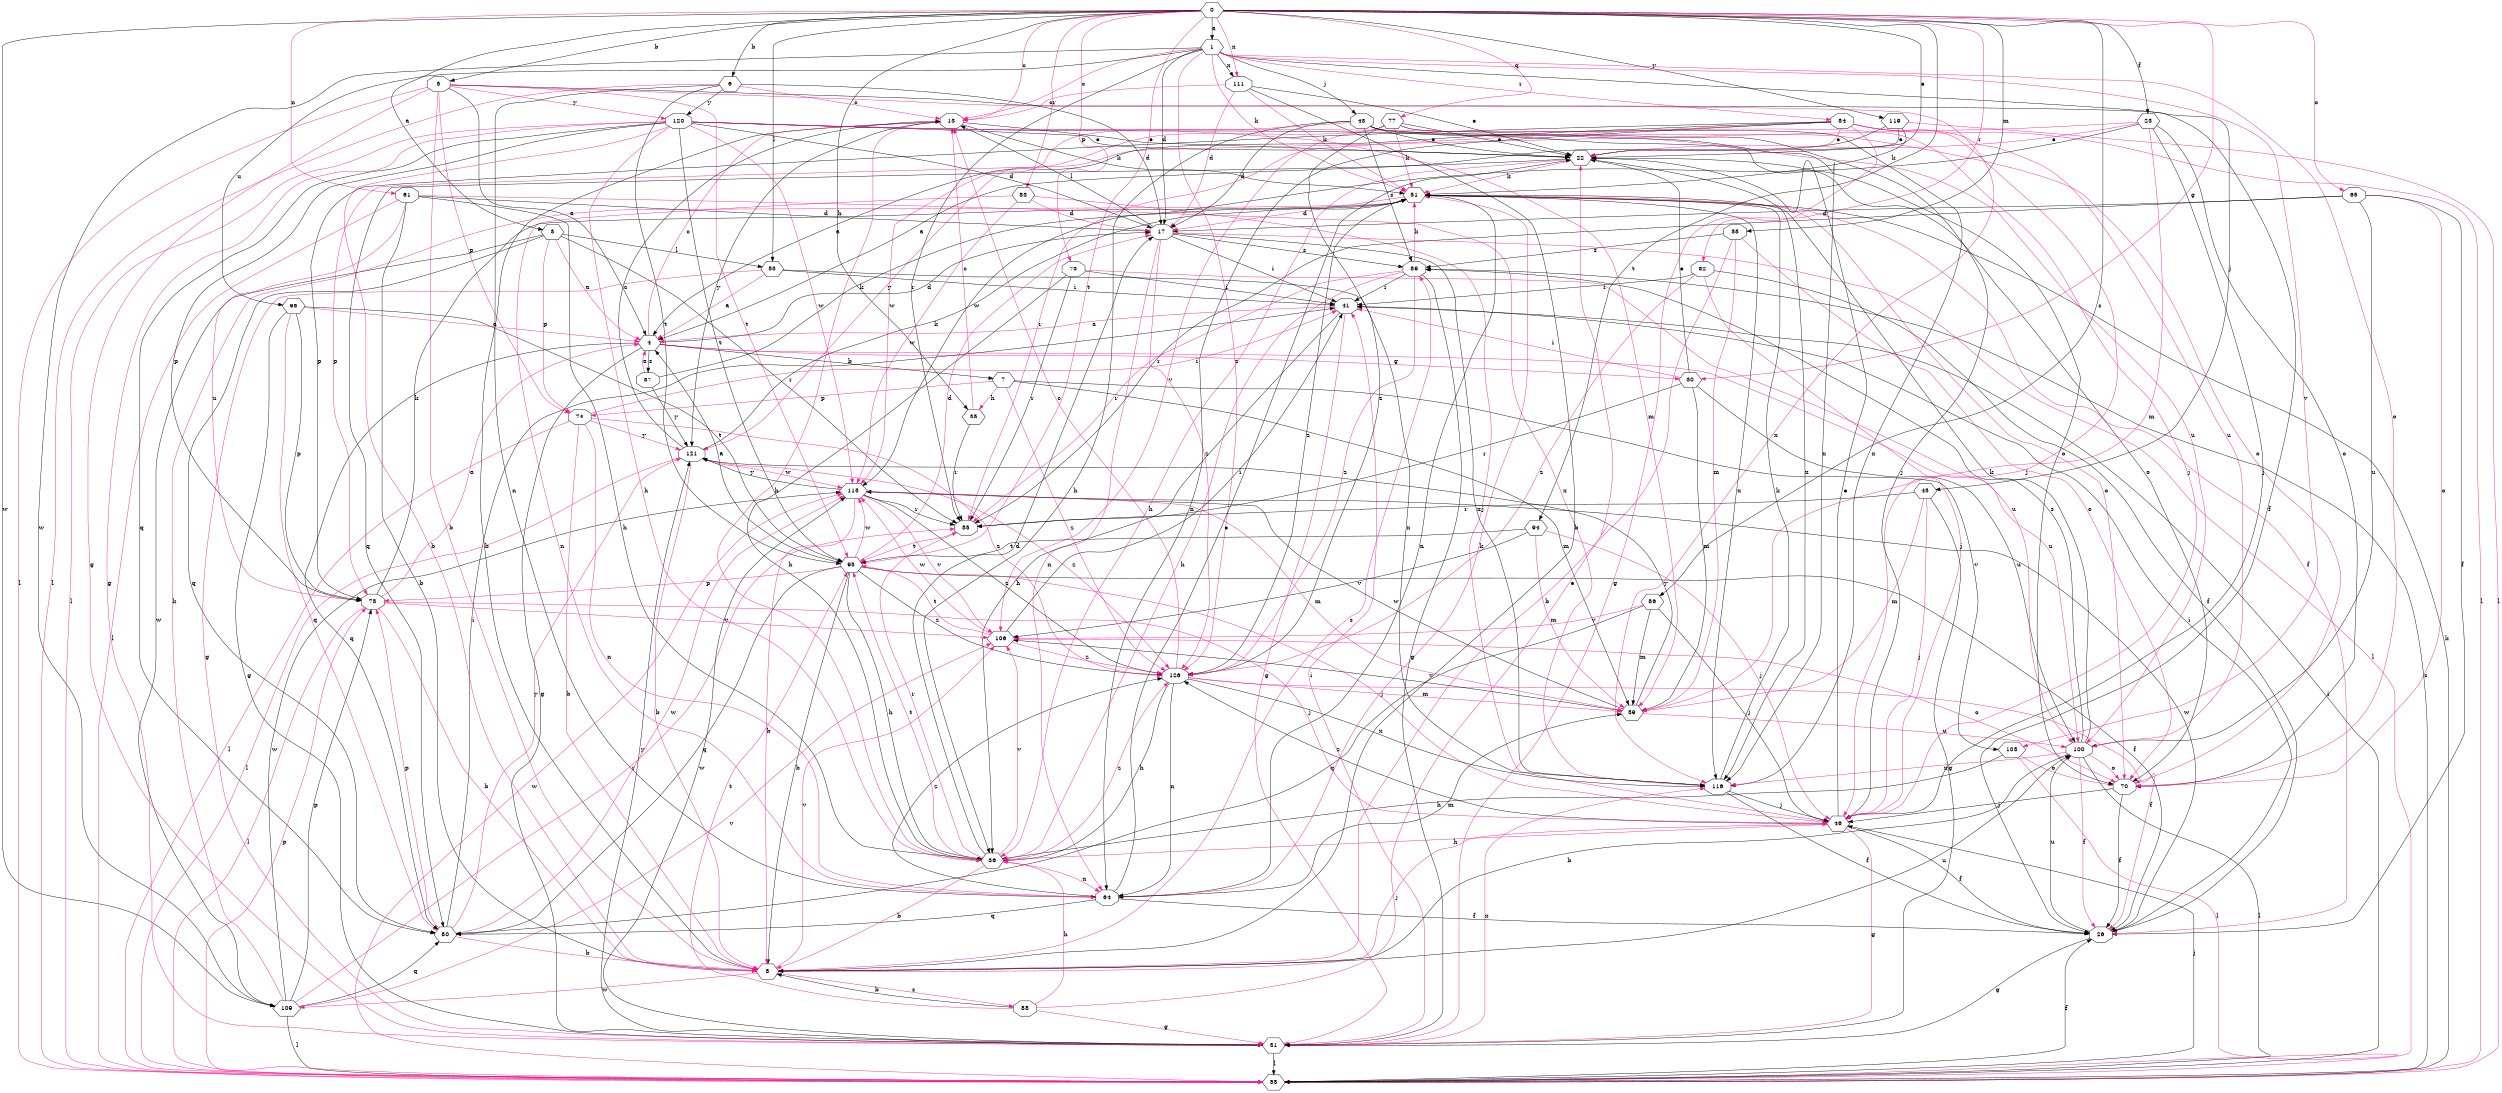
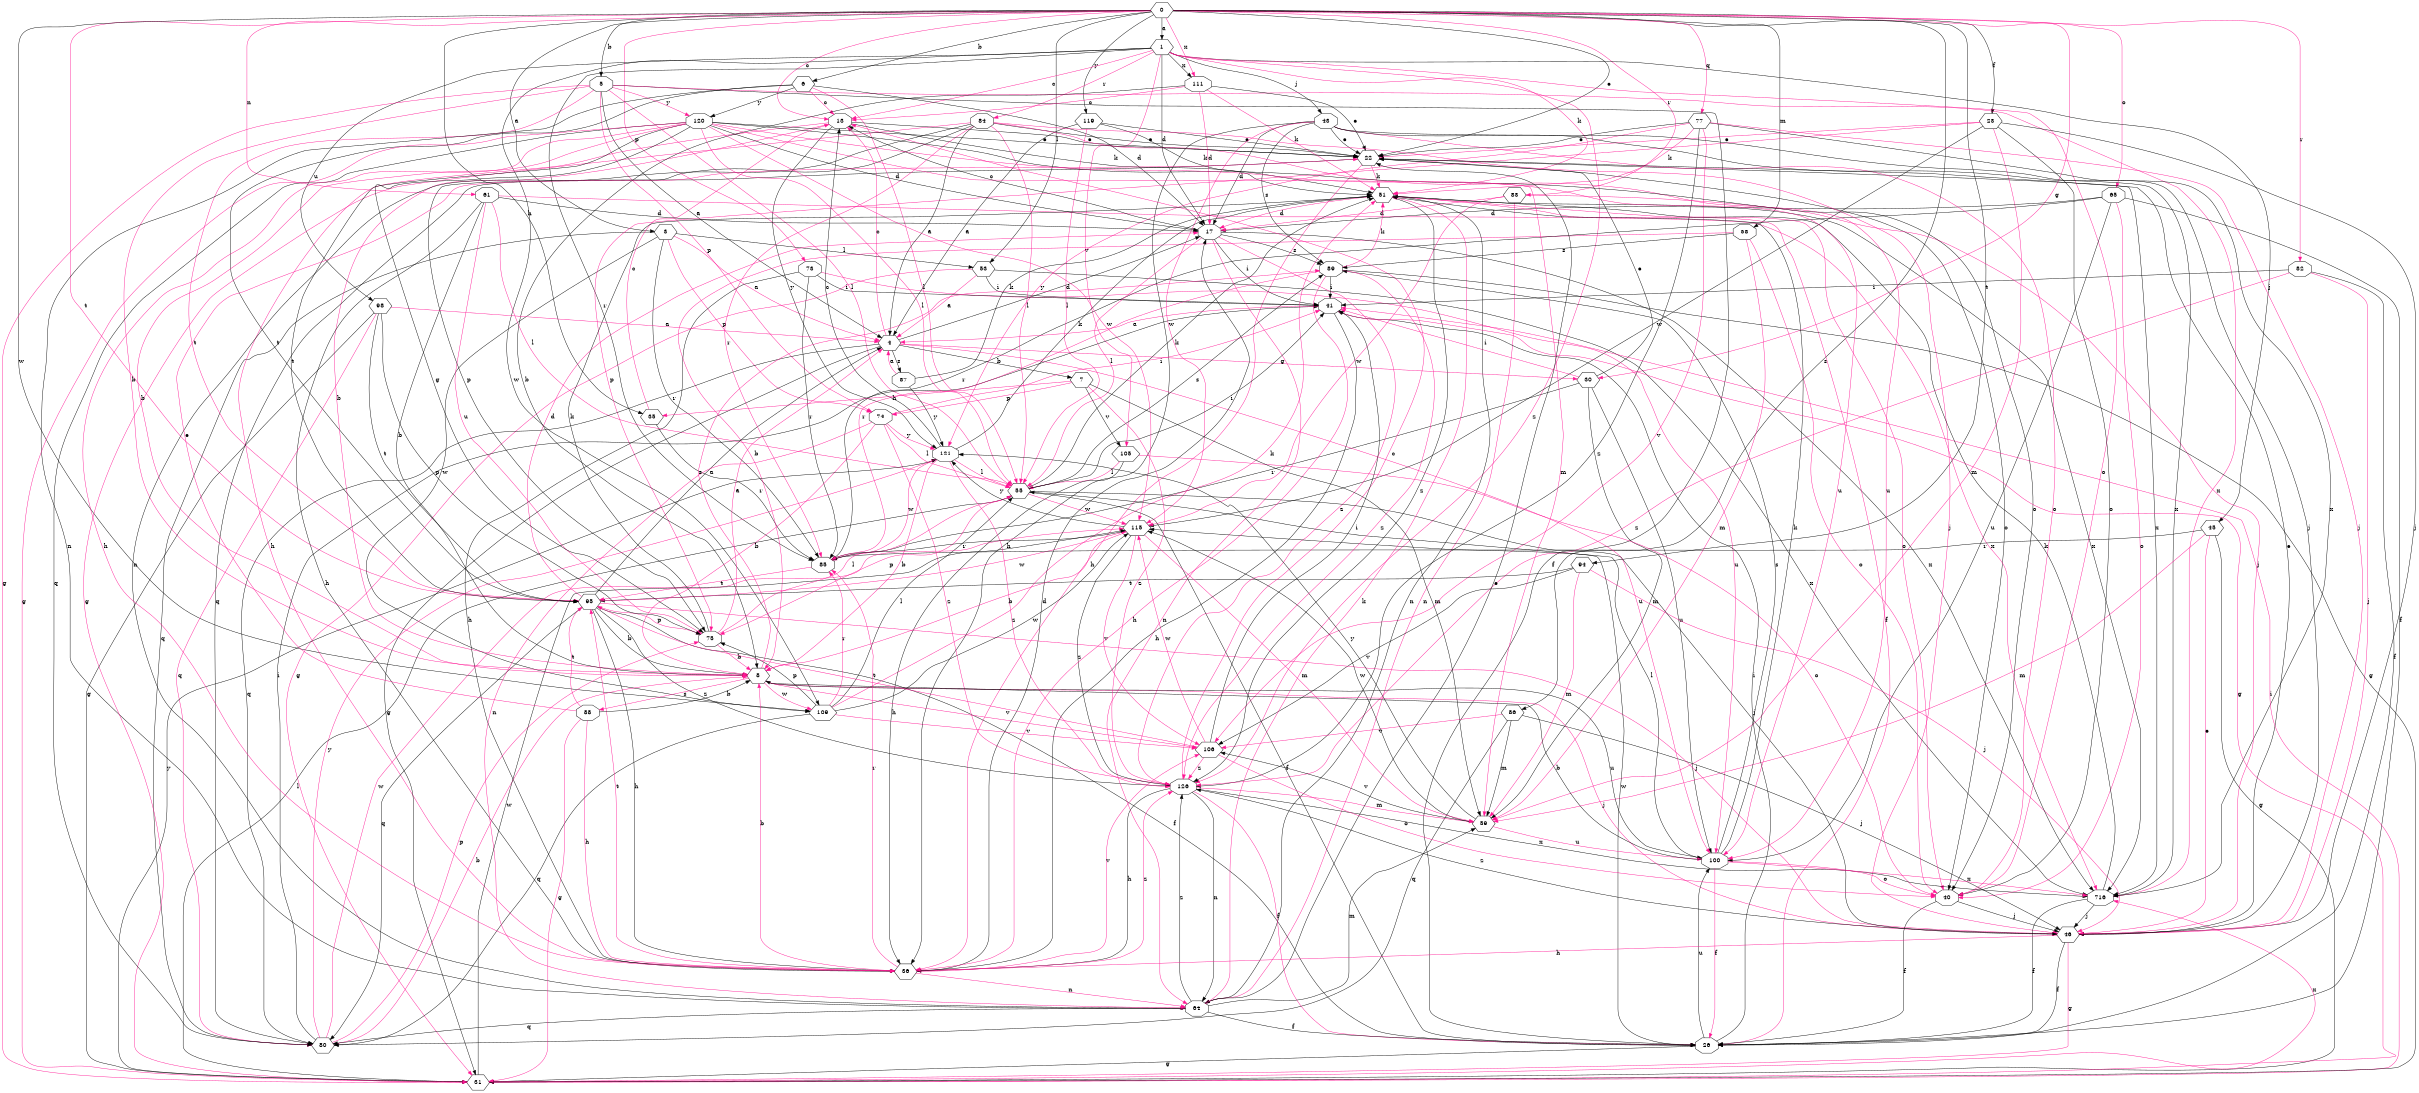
(1722, 150) -> (1173, 145)
(1072, 177) -> (992, 177)
(176, 361) -> (438, 380)
(484, 395) -> (335, 370)
(770, 472) -> (905, 526)
(684, 620) -> none
(1143, 624) -> none
(1920, 657) -> (2207, 731)
(1718, 787) -> (2100, 898)
(2125, 787) -> (1947, 898)
